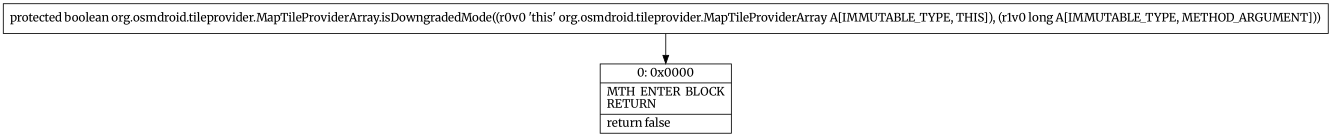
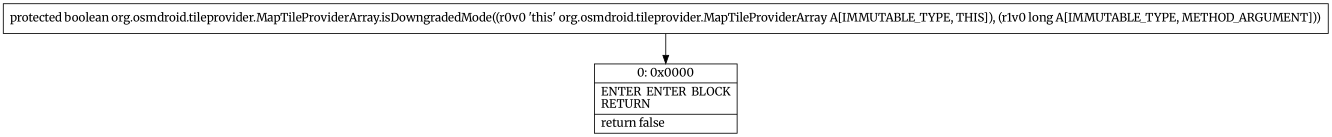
(666, 92) -> (666, 92)
